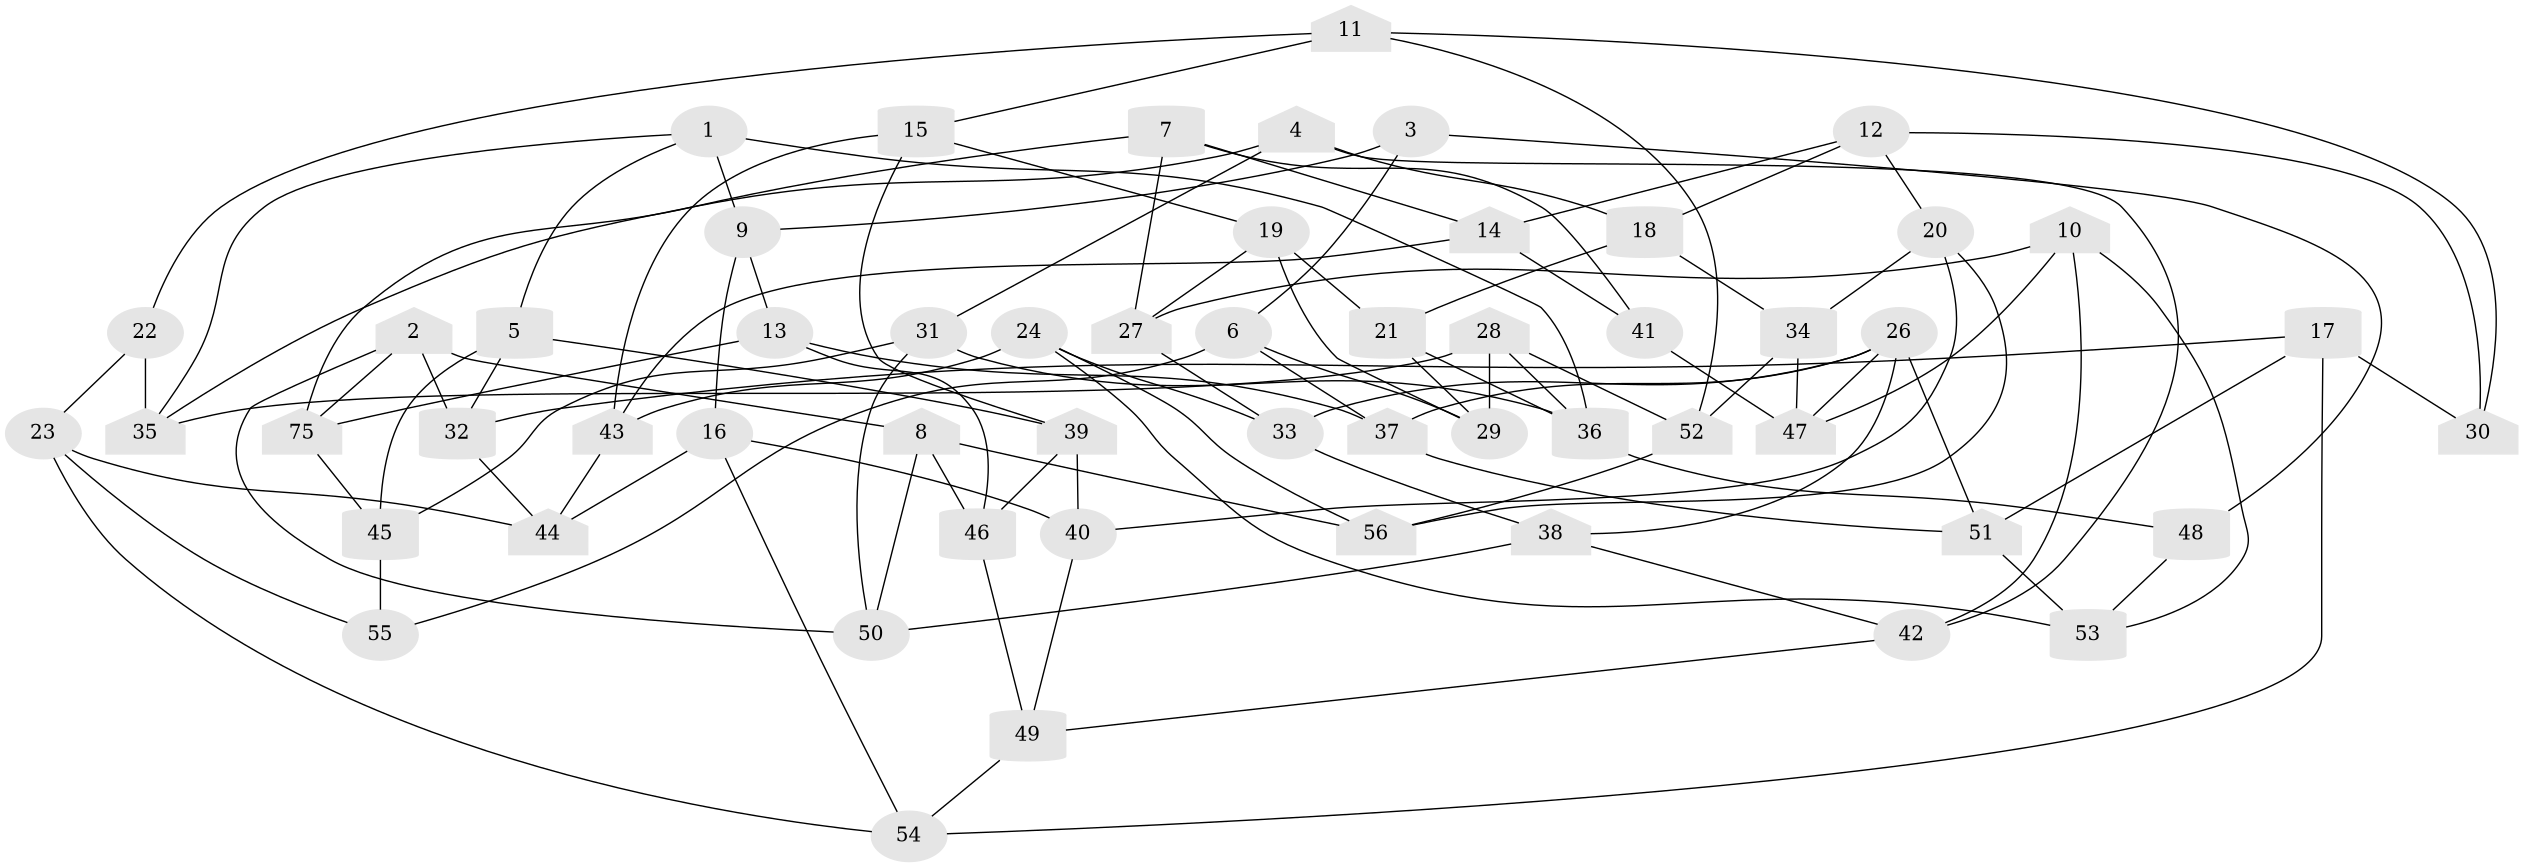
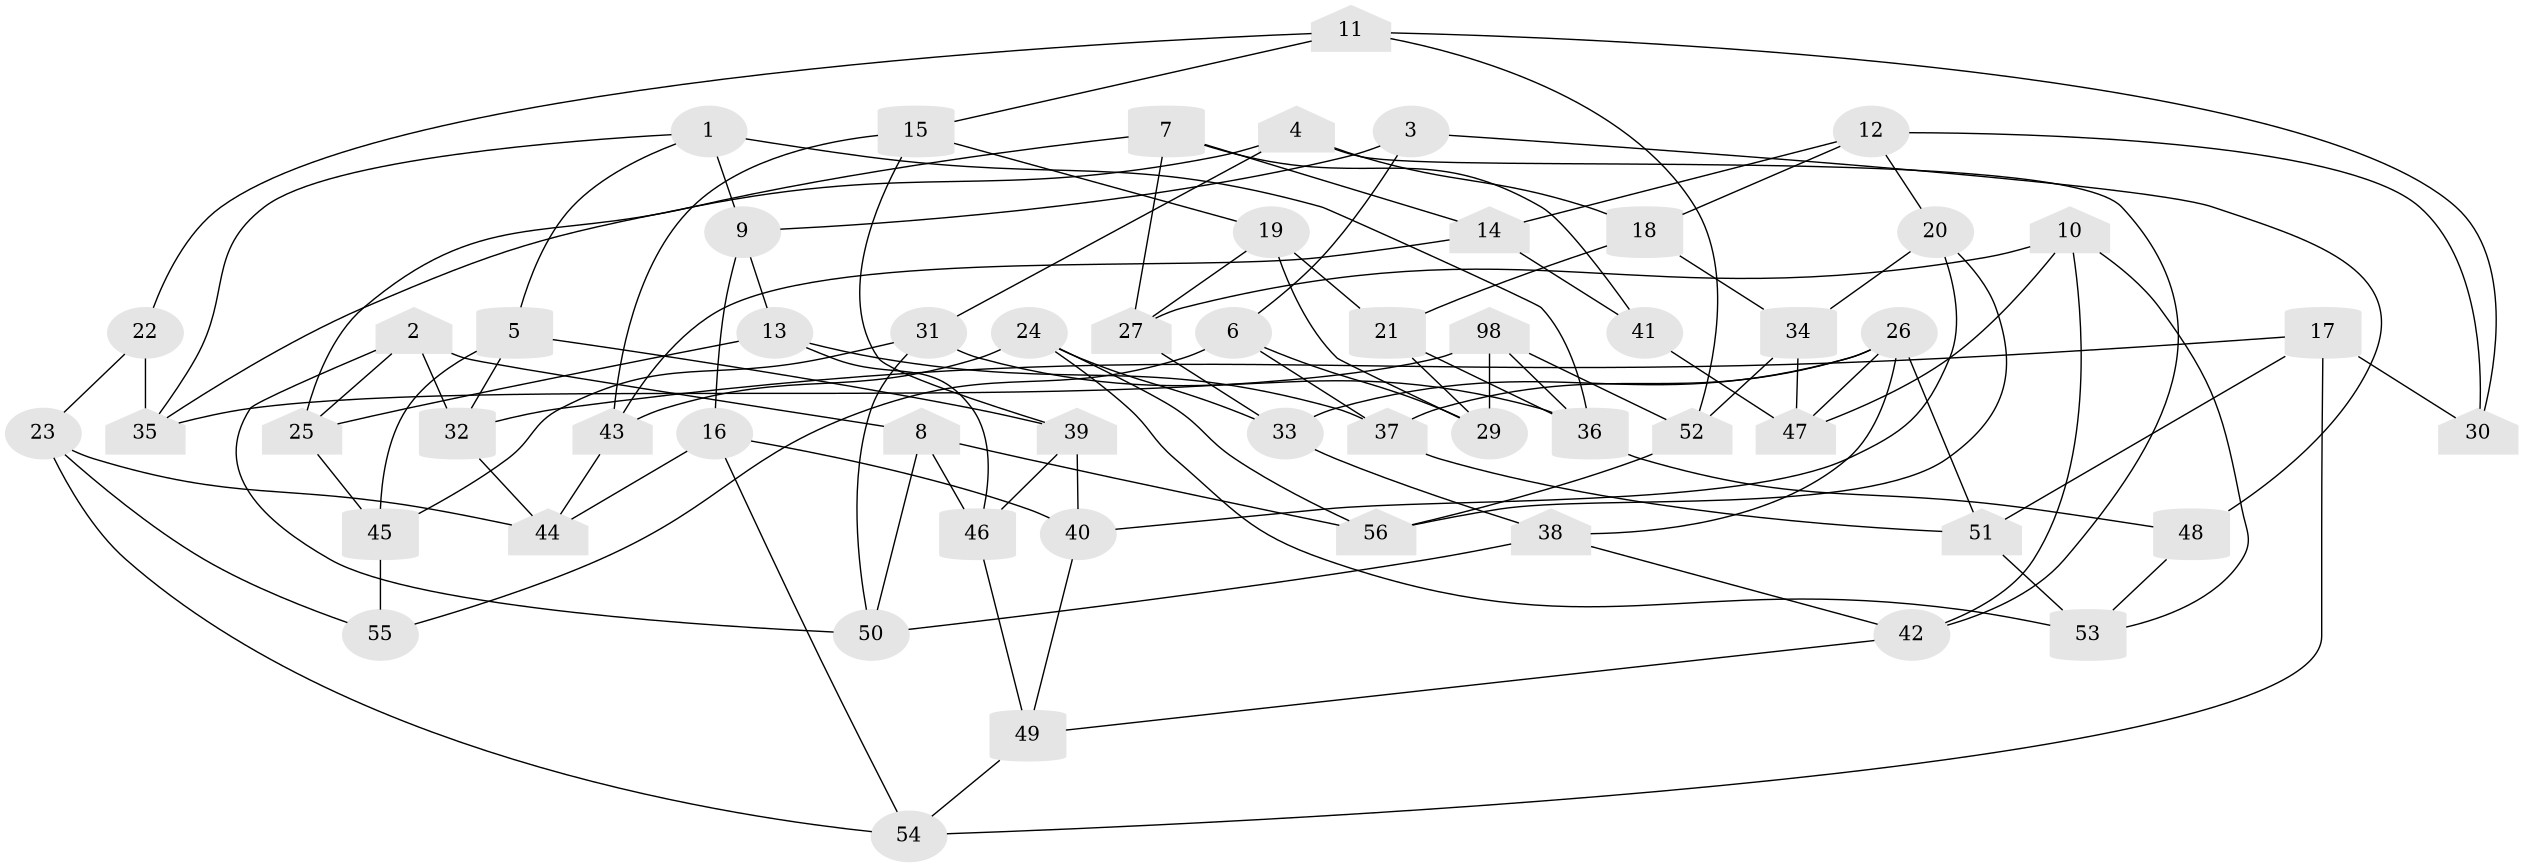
(1490, 333) -> (1490, 333)
(302, 434) -> (302, 434)
